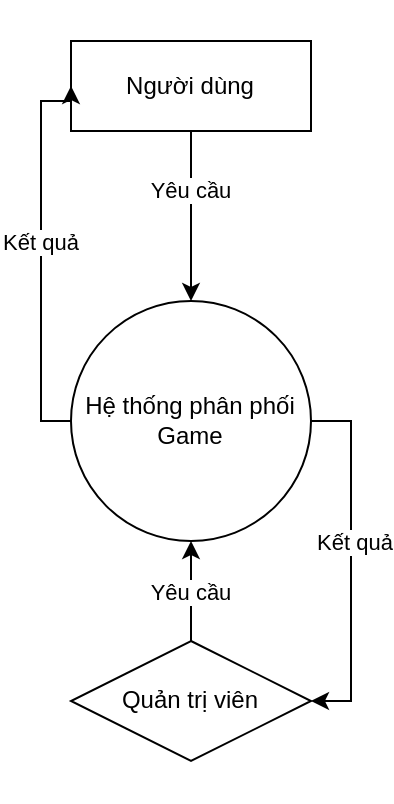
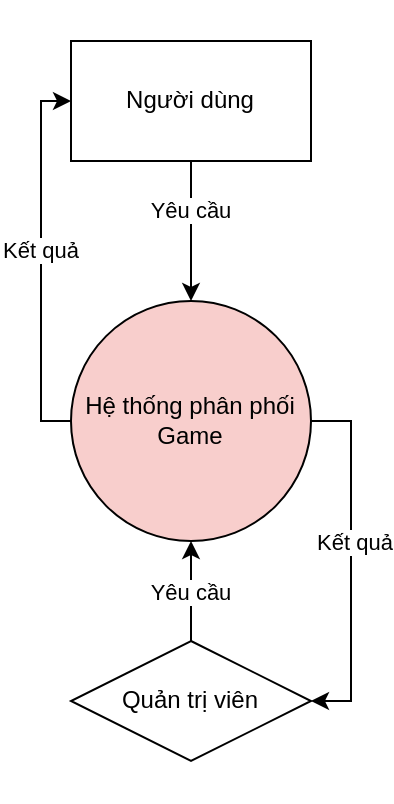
(191, 86) -> (191, 101)
(191, 421) -> (191, 421)
